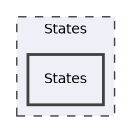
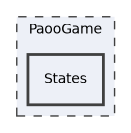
(66, 30) -> (66, 30)
